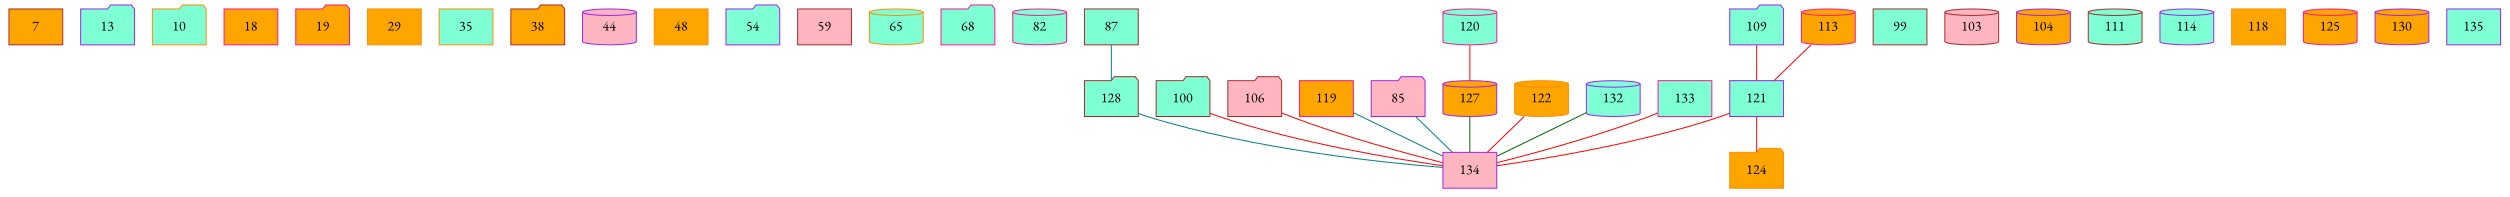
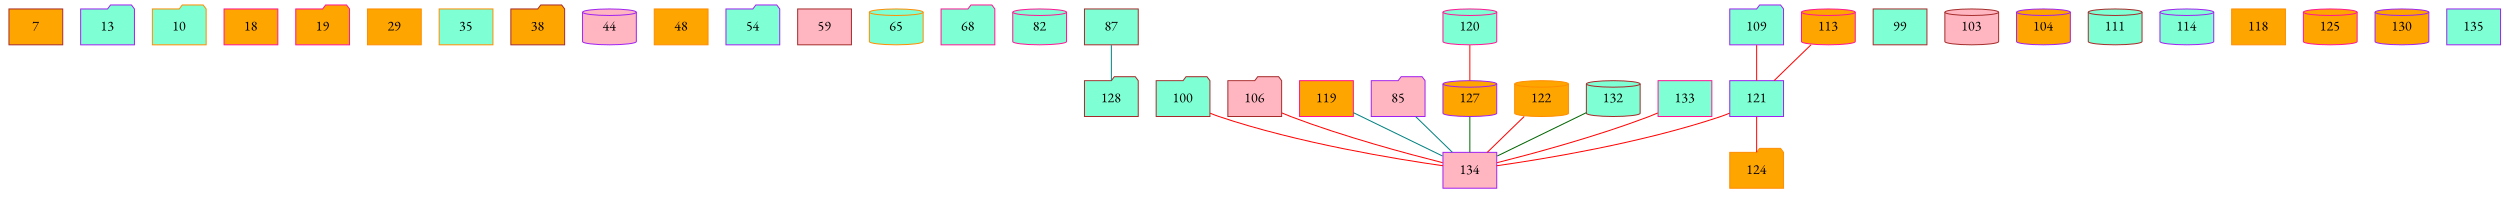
(1613, 99) -> (1613, 99)
(1289, 149) -> none
